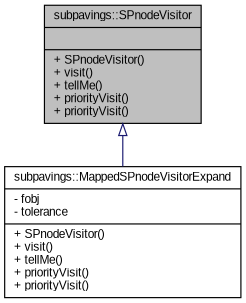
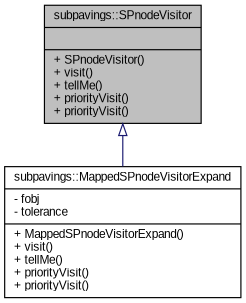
(60, 234) -> (99, 234)
